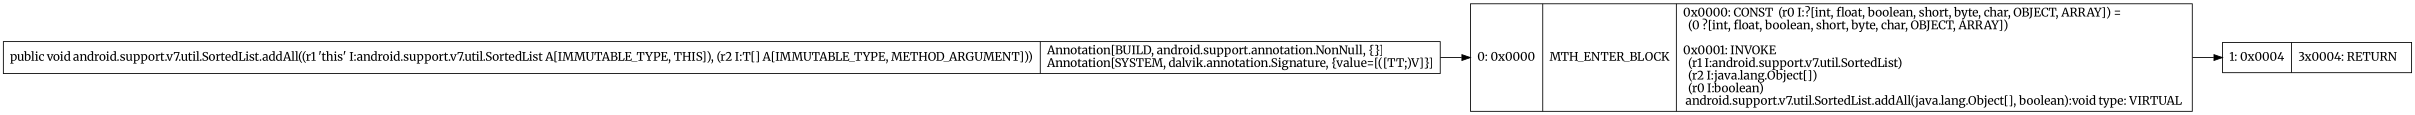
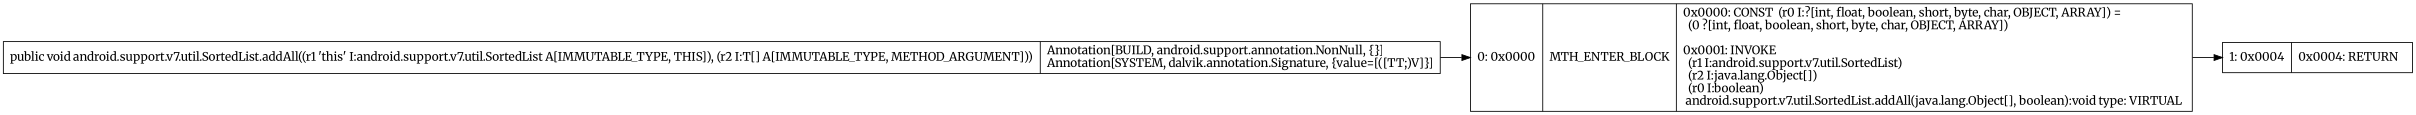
(2352, 57) -> (2352, 57)
